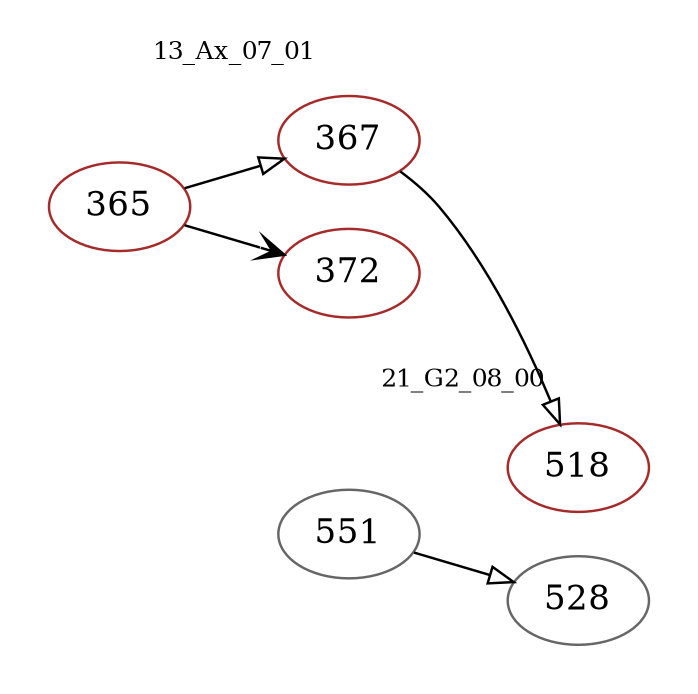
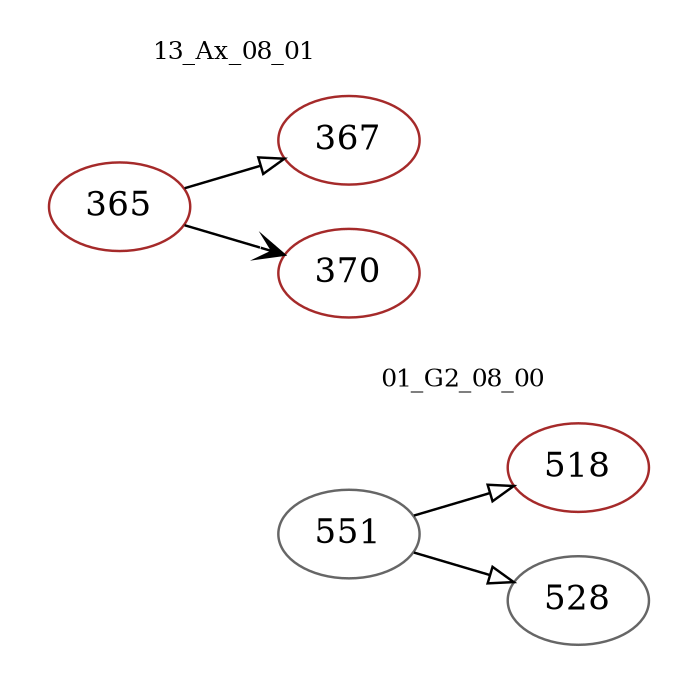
(234, 53) -> (234, 53)
(349, 273) -> (349, 273)
(489, 277) -> (452, 504)
(464, 380) -> (464, 380)
